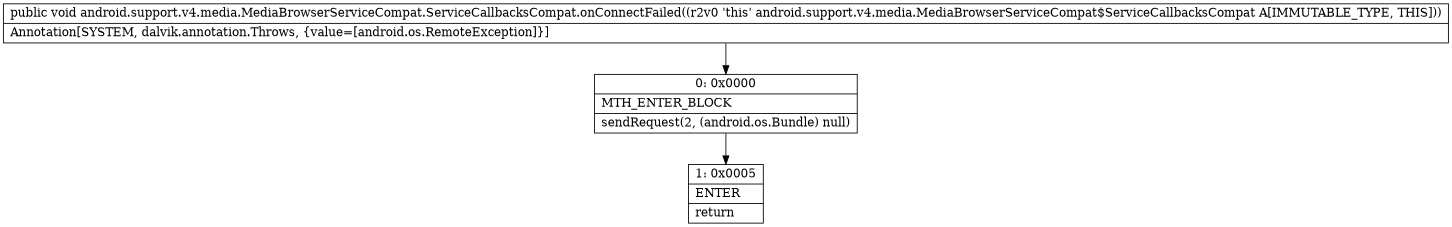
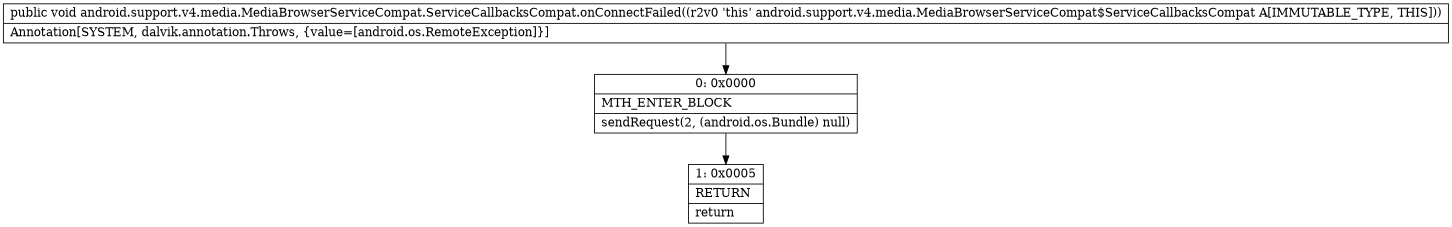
(718, 193) -> (723, 193)
